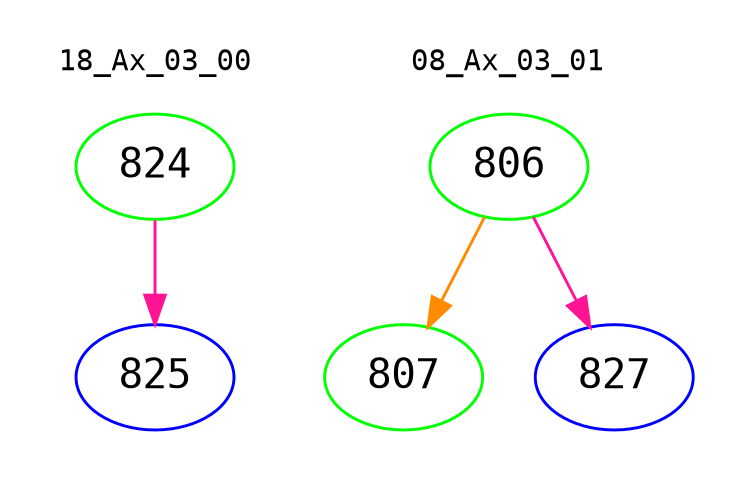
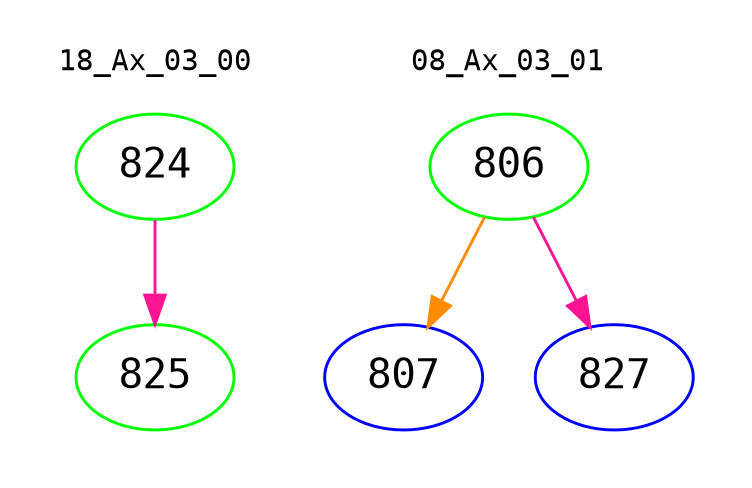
(155, 377) -> (155, 377)
(404, 377) -> (404, 377)
